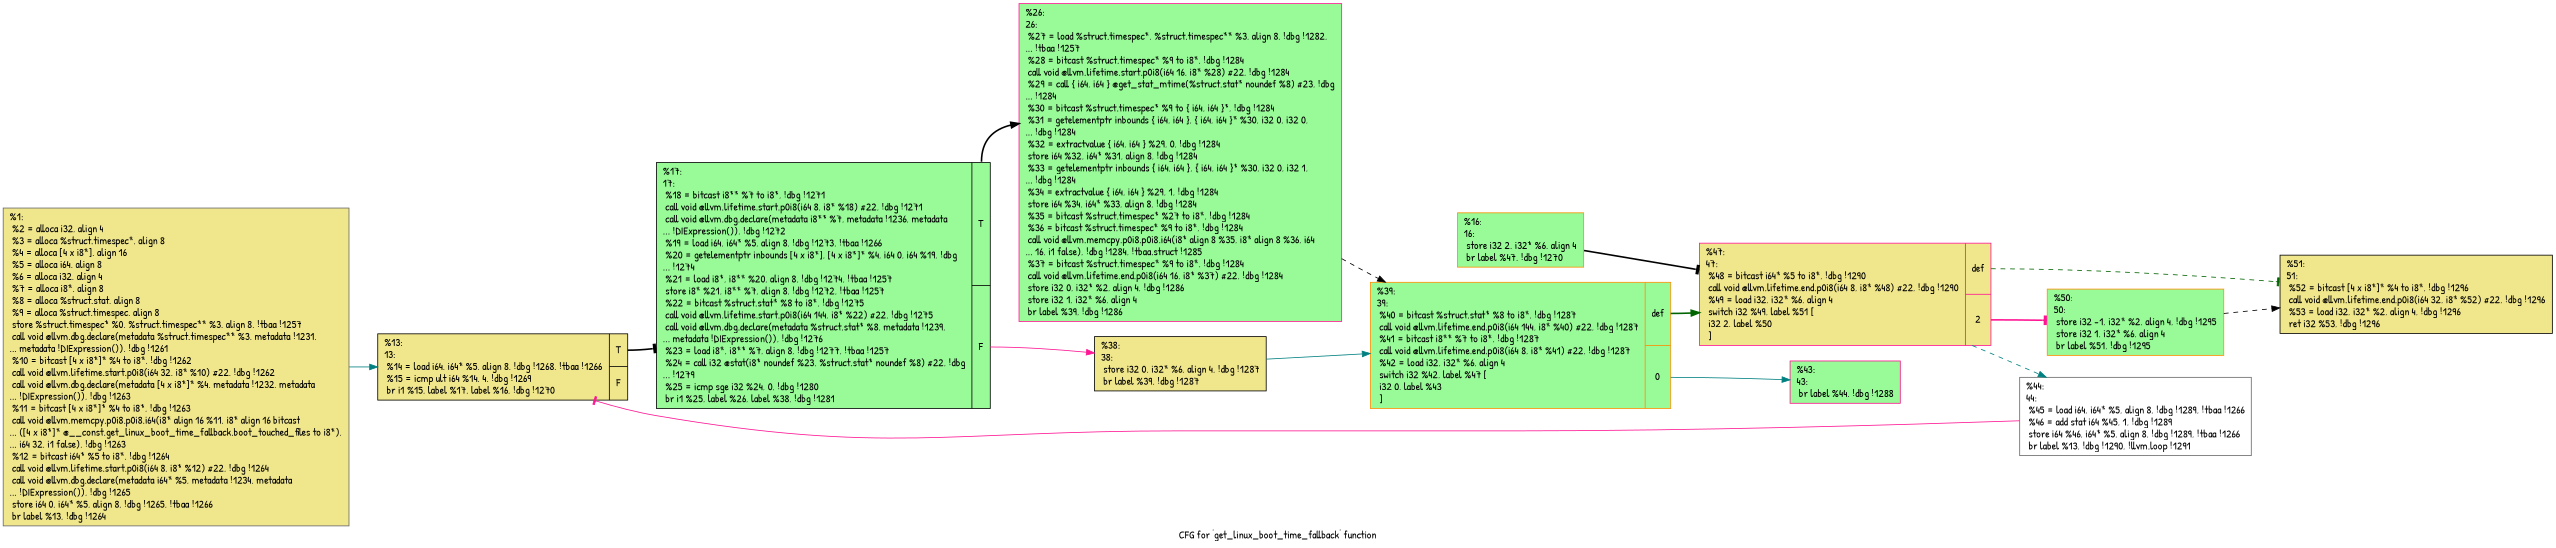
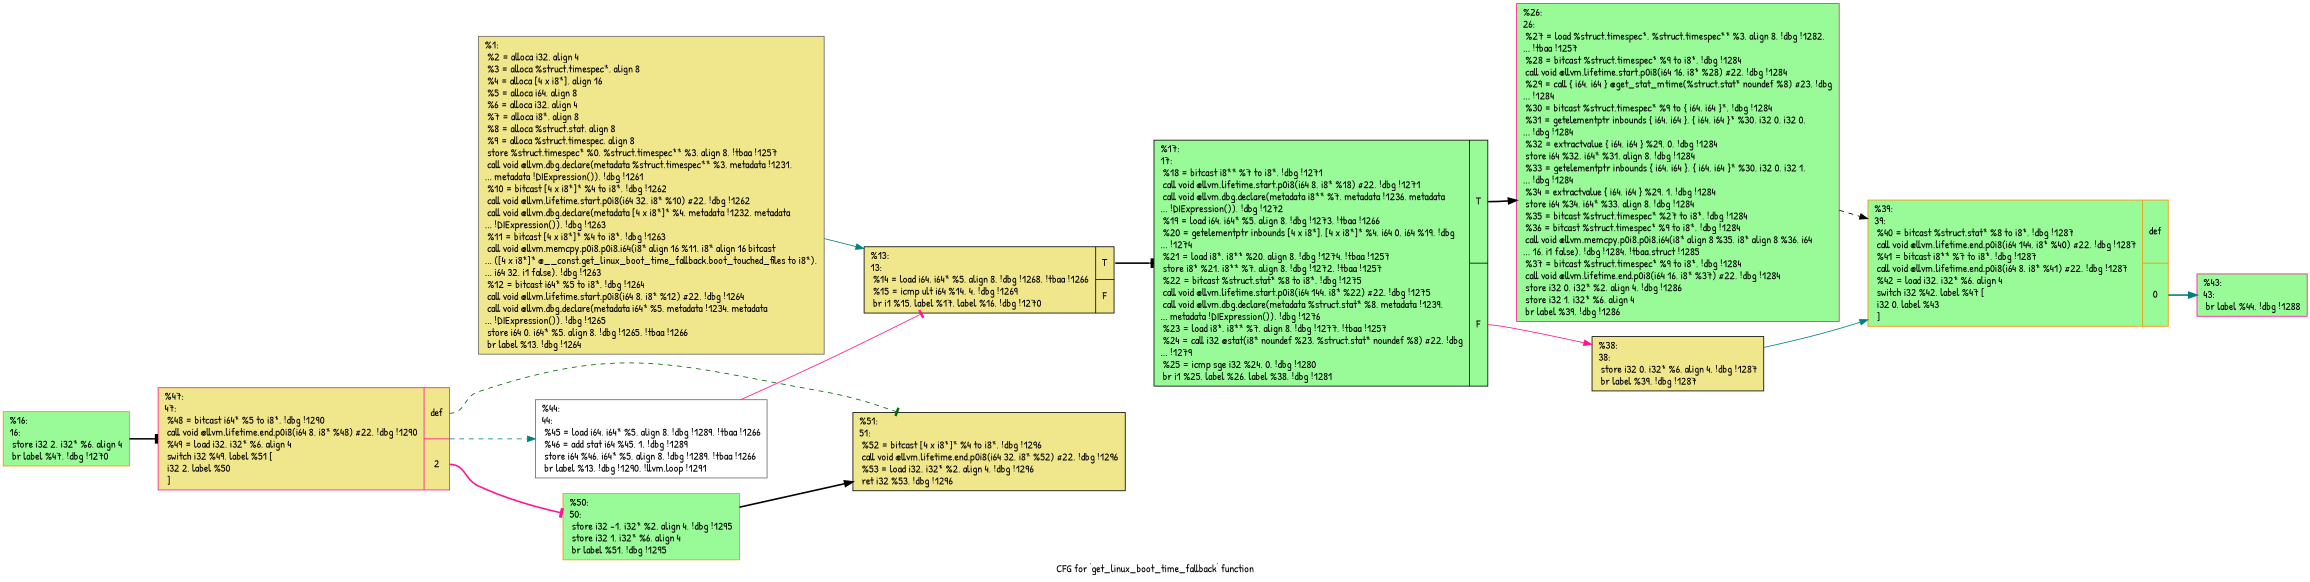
(2248, 311) -> (792, 495)
(1681, 313) -> none
(1726, 378) -> (2178, 295)
